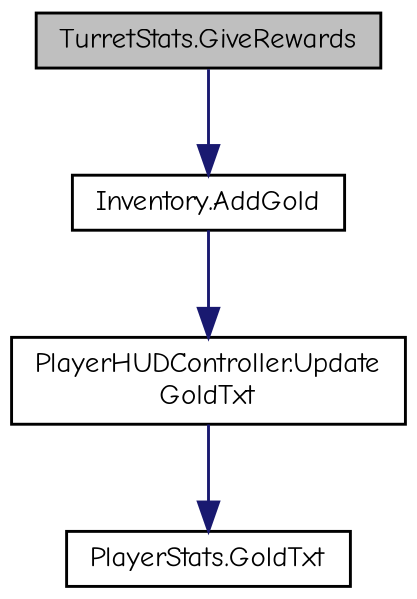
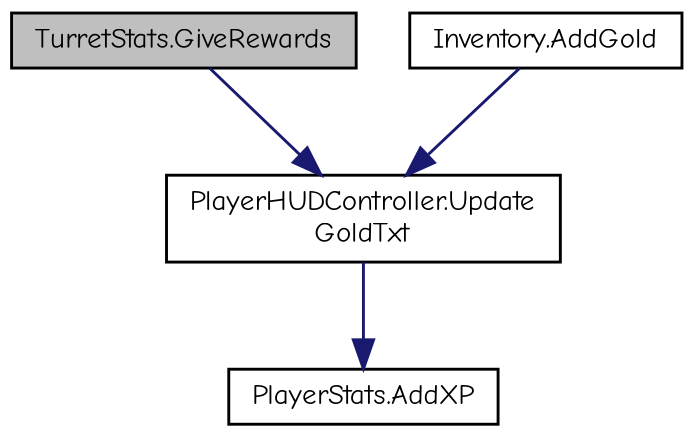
(208, 107) -> (255, 111)
(208, 559) -> (363, 397)
